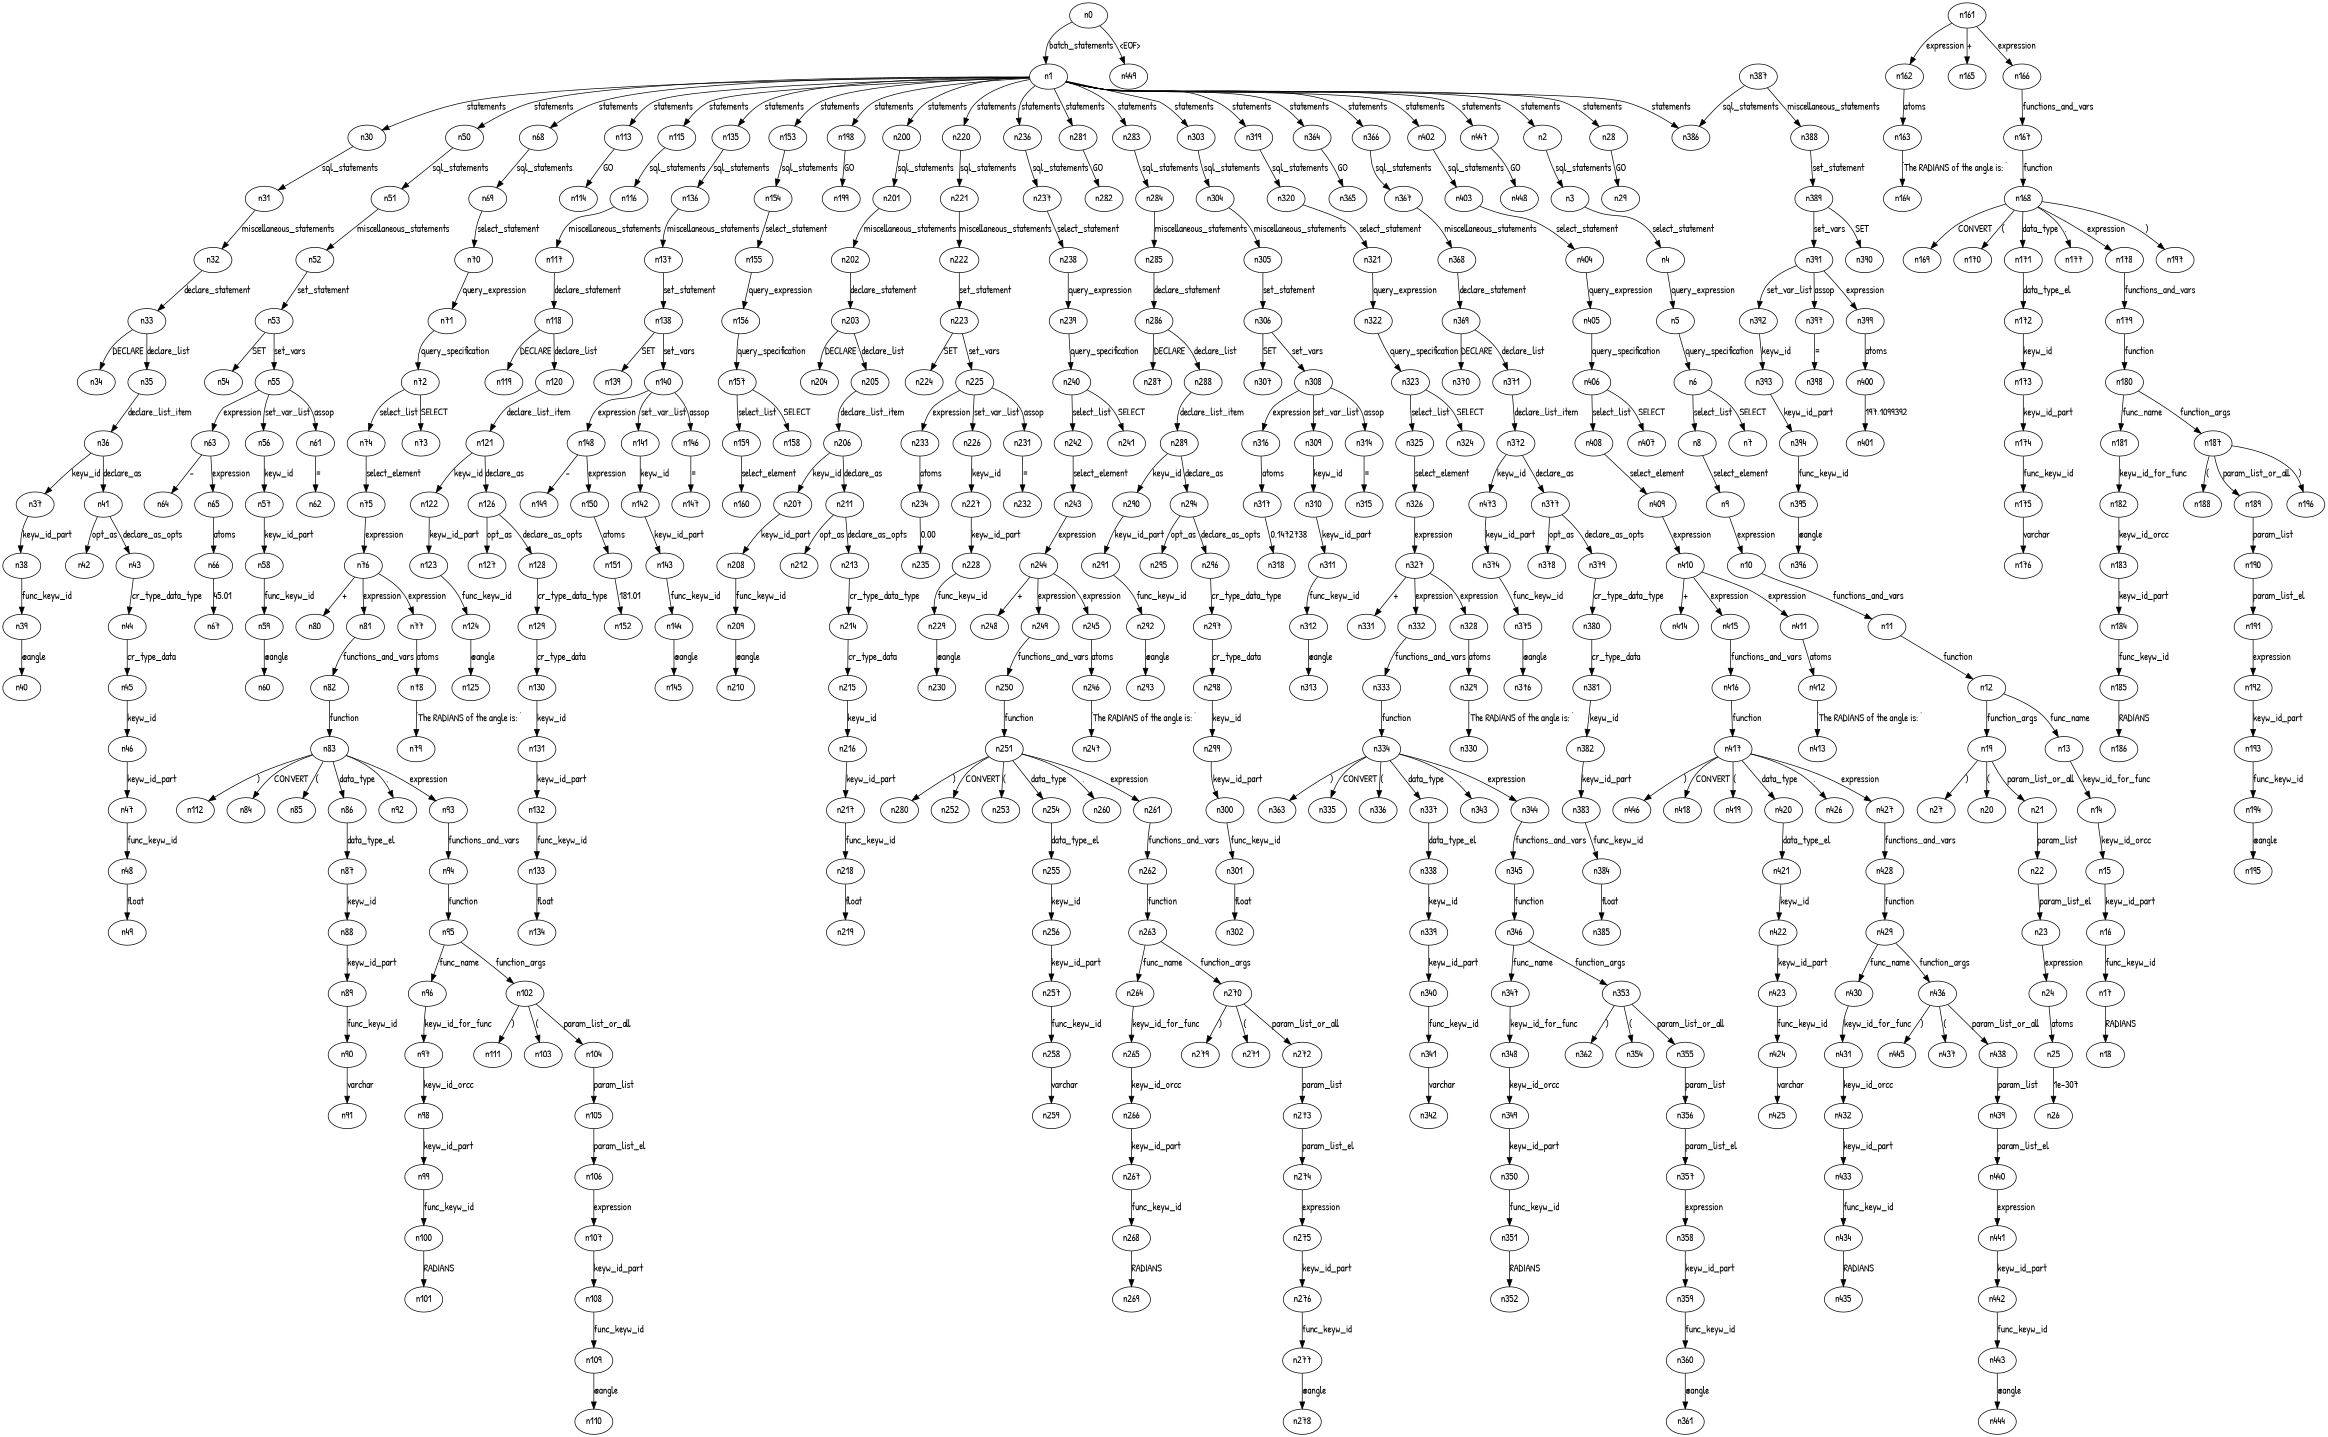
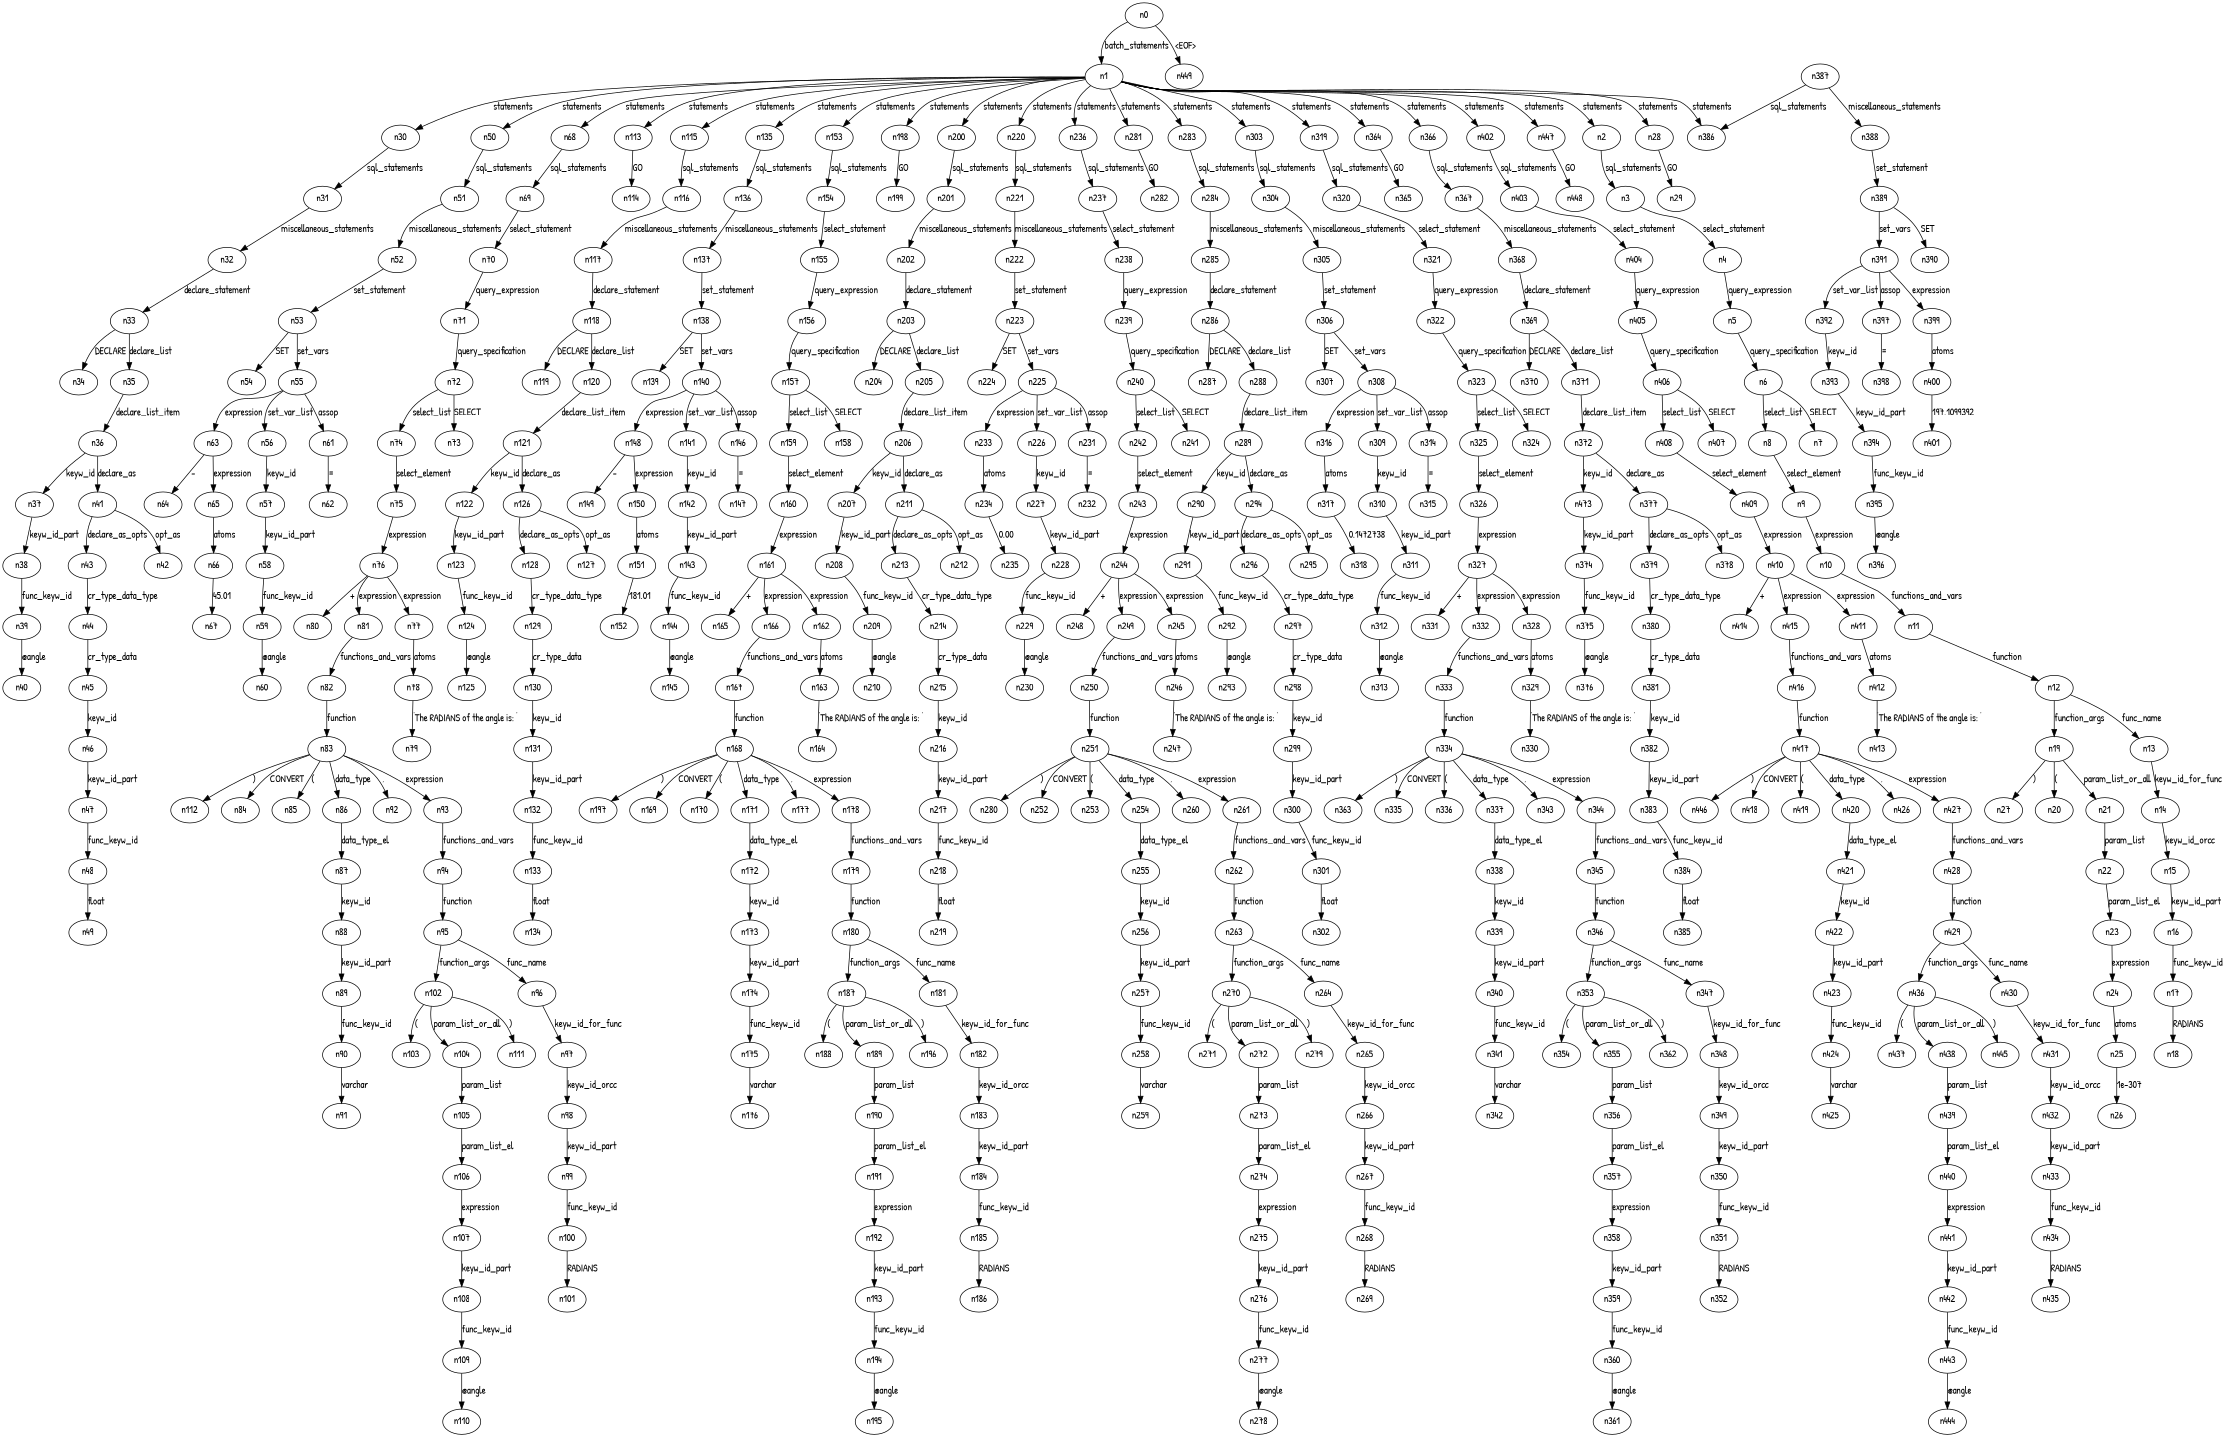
none -> (779, 532)
